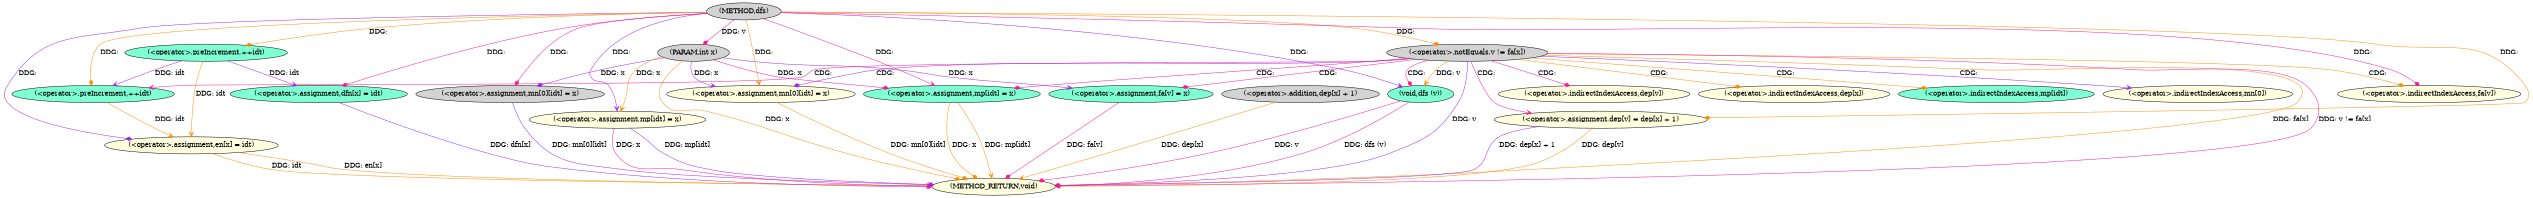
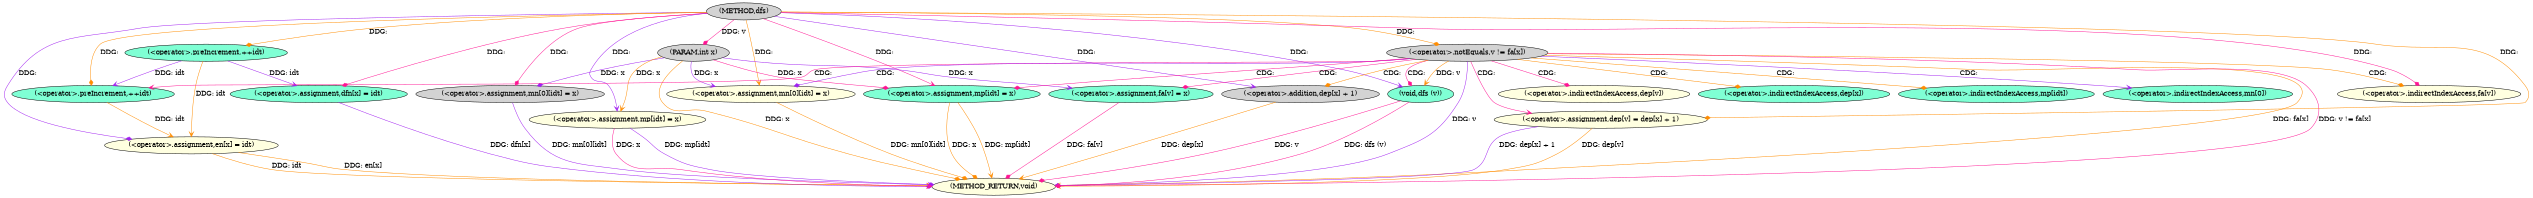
none -> (1013, 51)
none -> (1379, 71)
(1794, 94) -> (1794, 94)
(2198, 94) -> (2198, 94)
